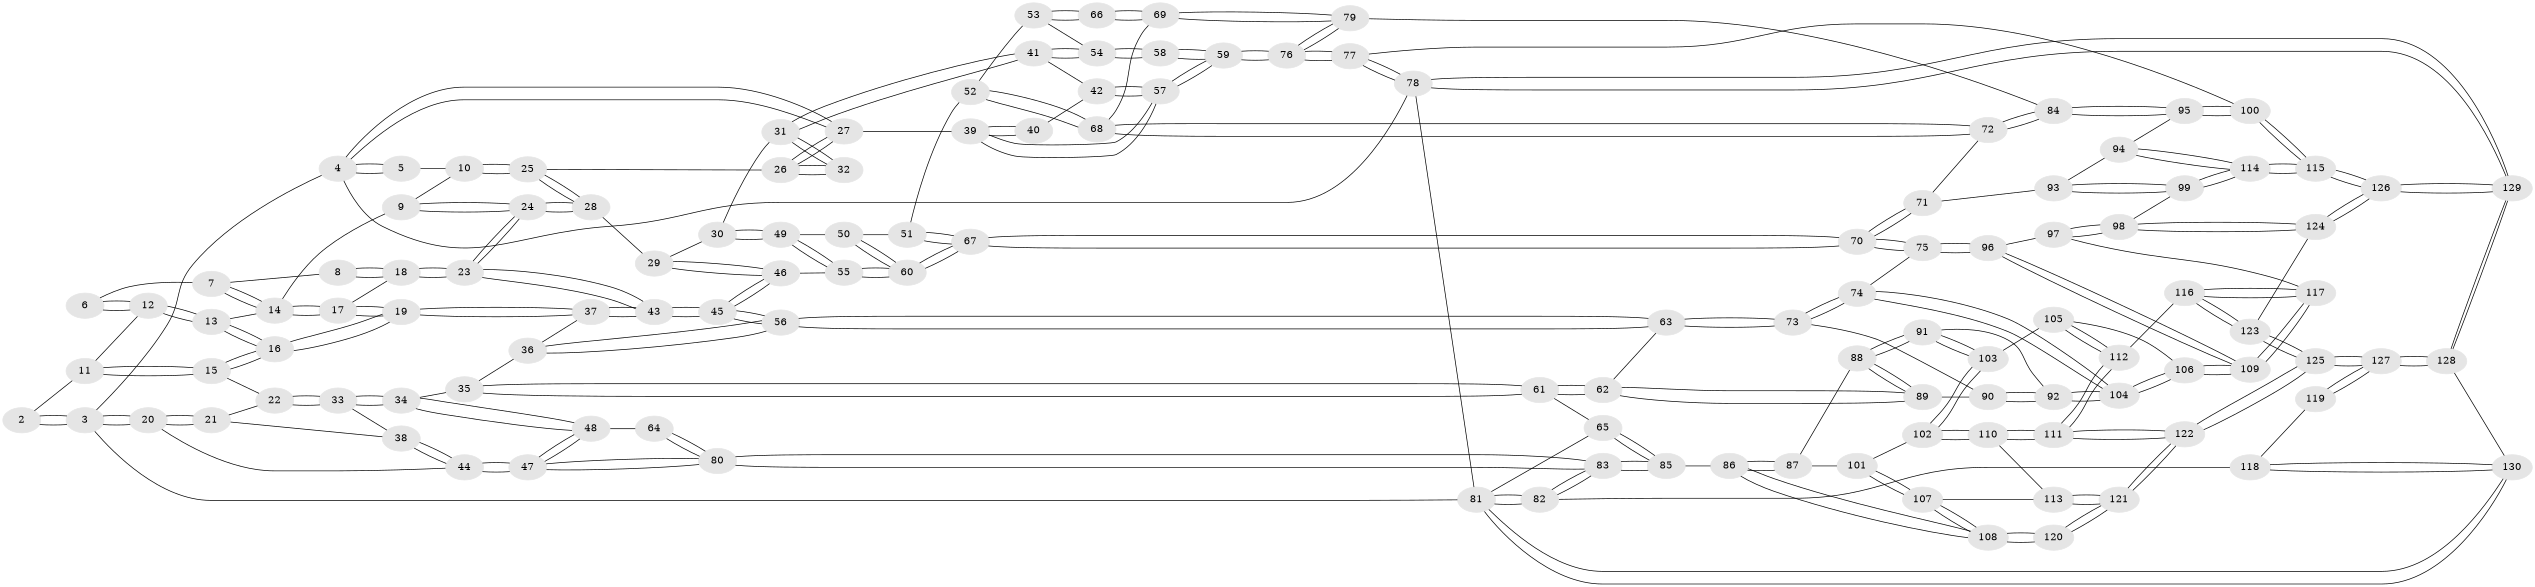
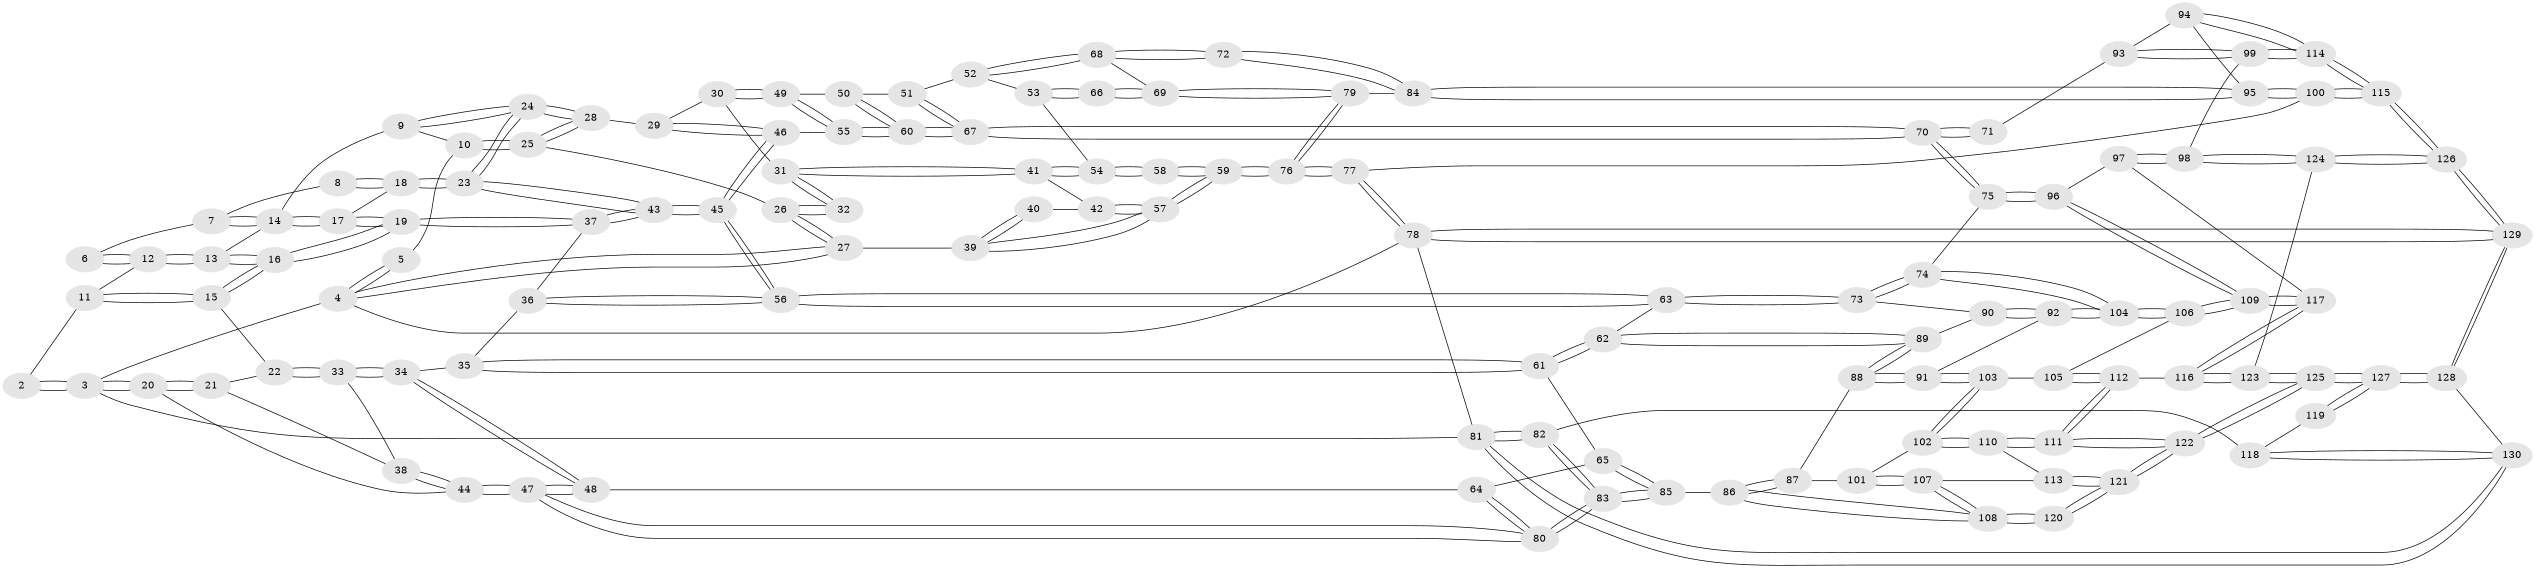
(1955, 167) -> none
(1540, 464) -> (1540, 475)
